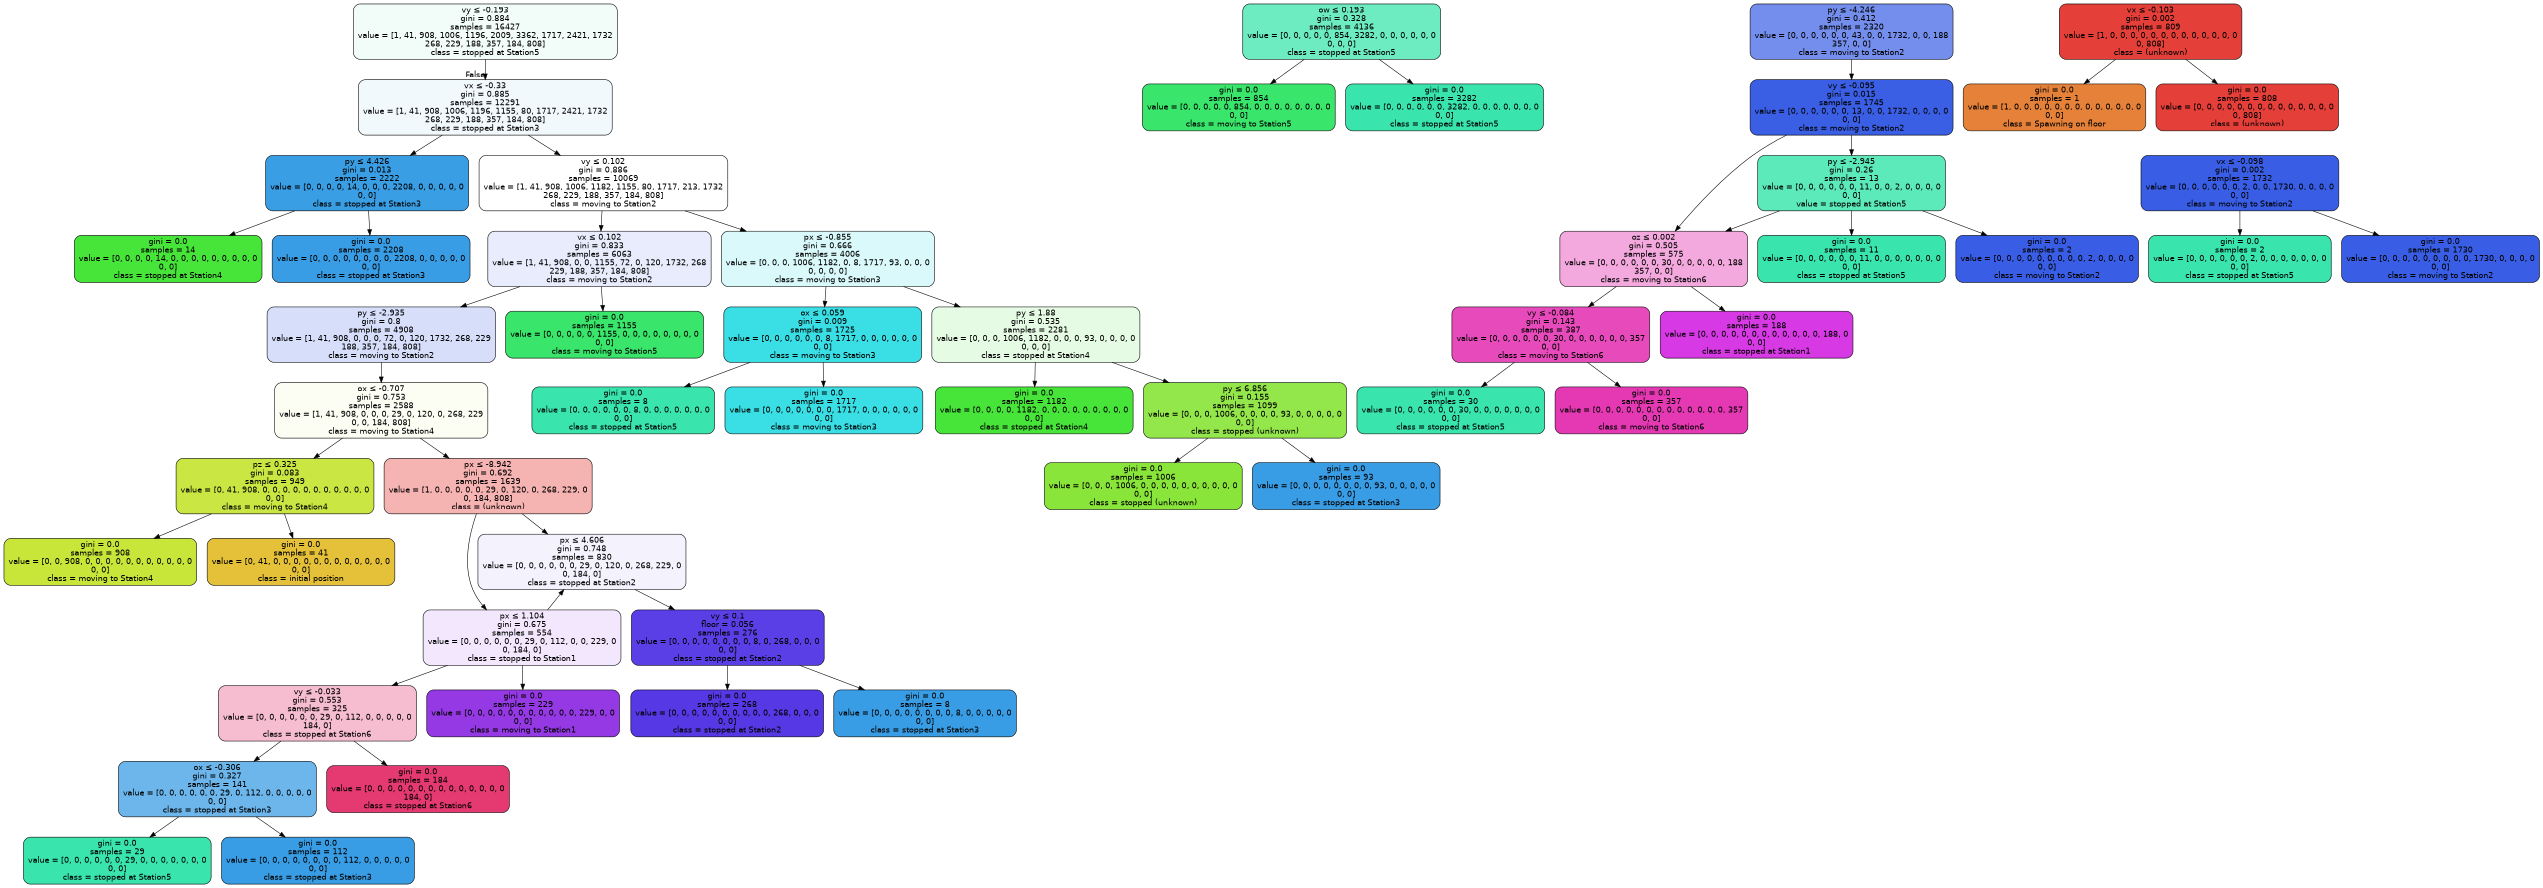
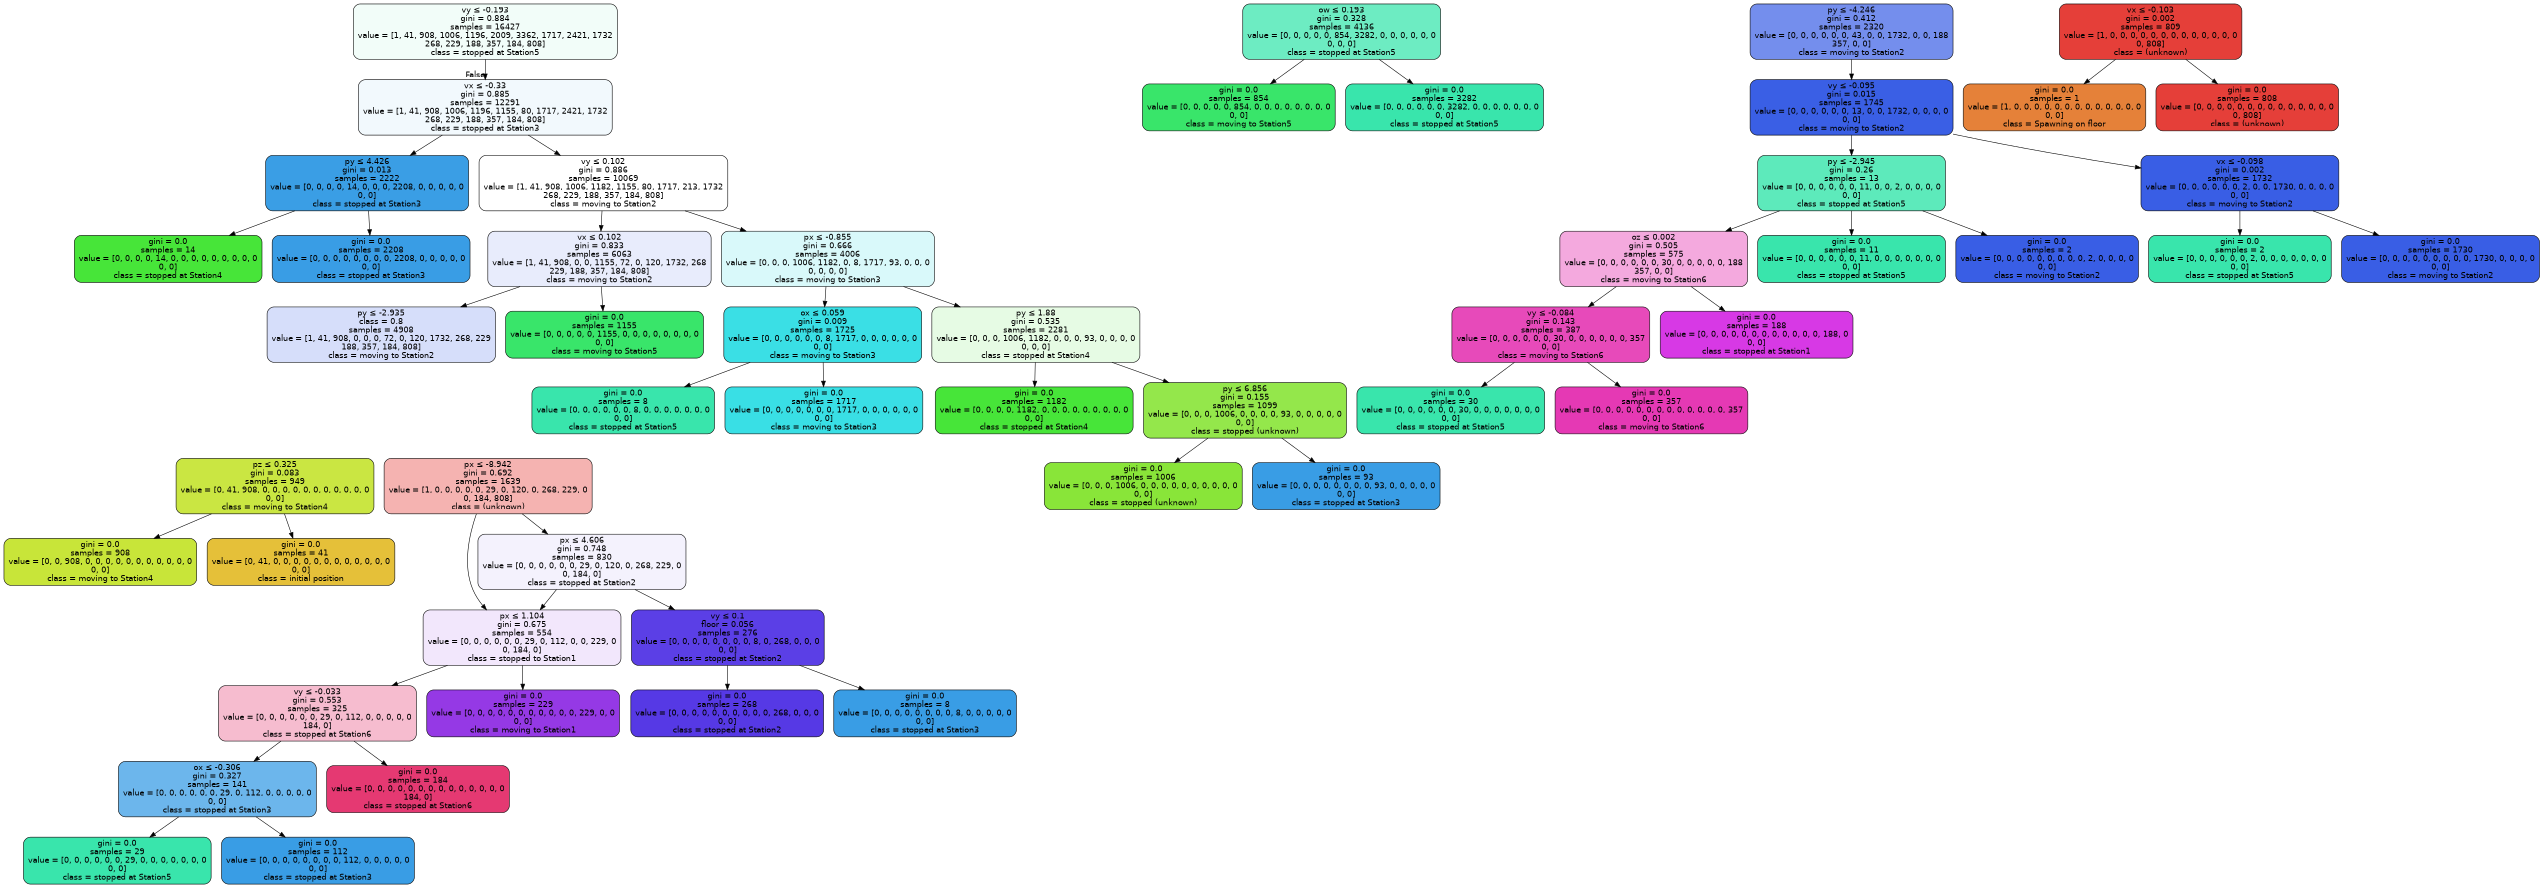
(1728, 175) -> (2044, 152)
(1852, 204) -> (1852, 204)
(381, 322) -> (381, 322)
(381, 410) -> none
(554, 602) -> (550, 597)
